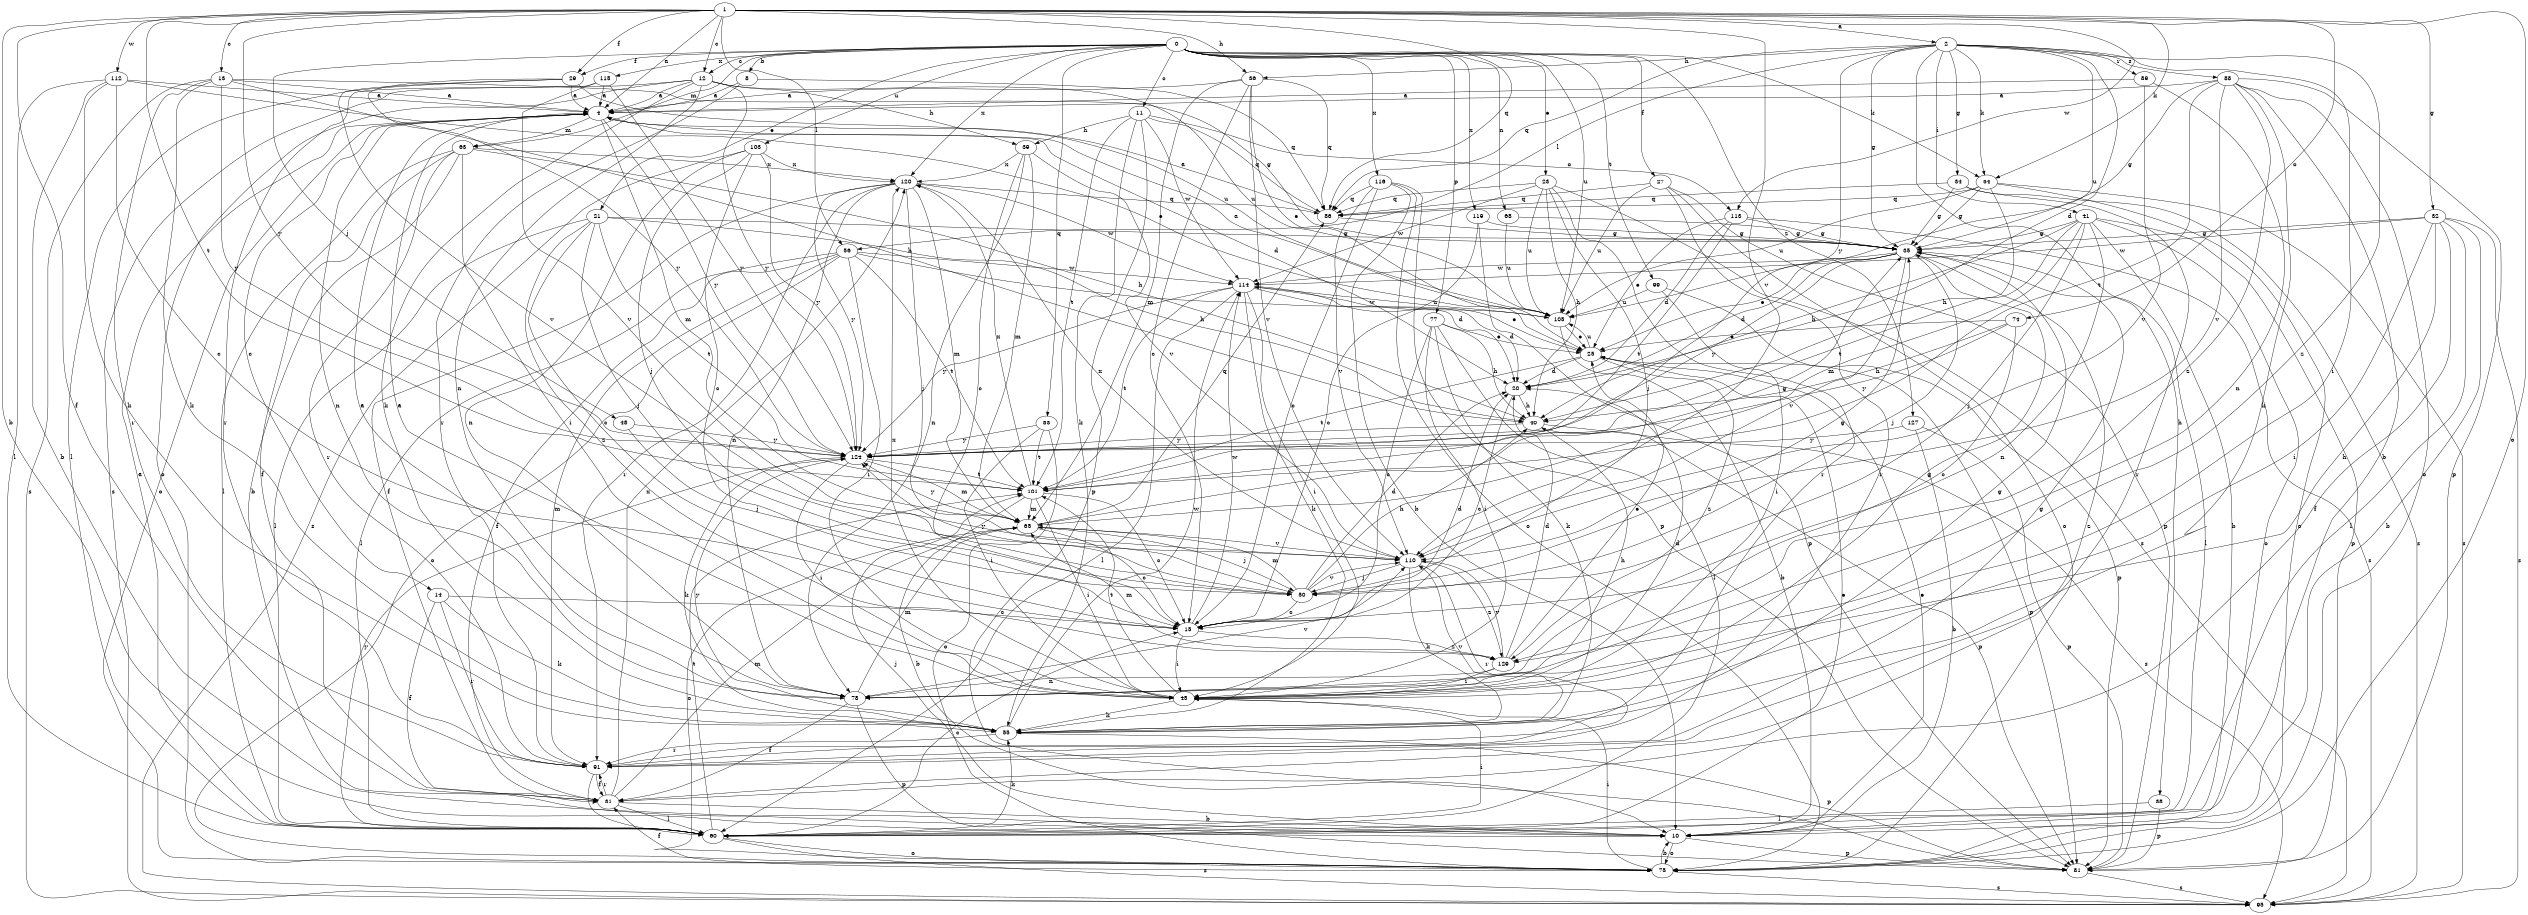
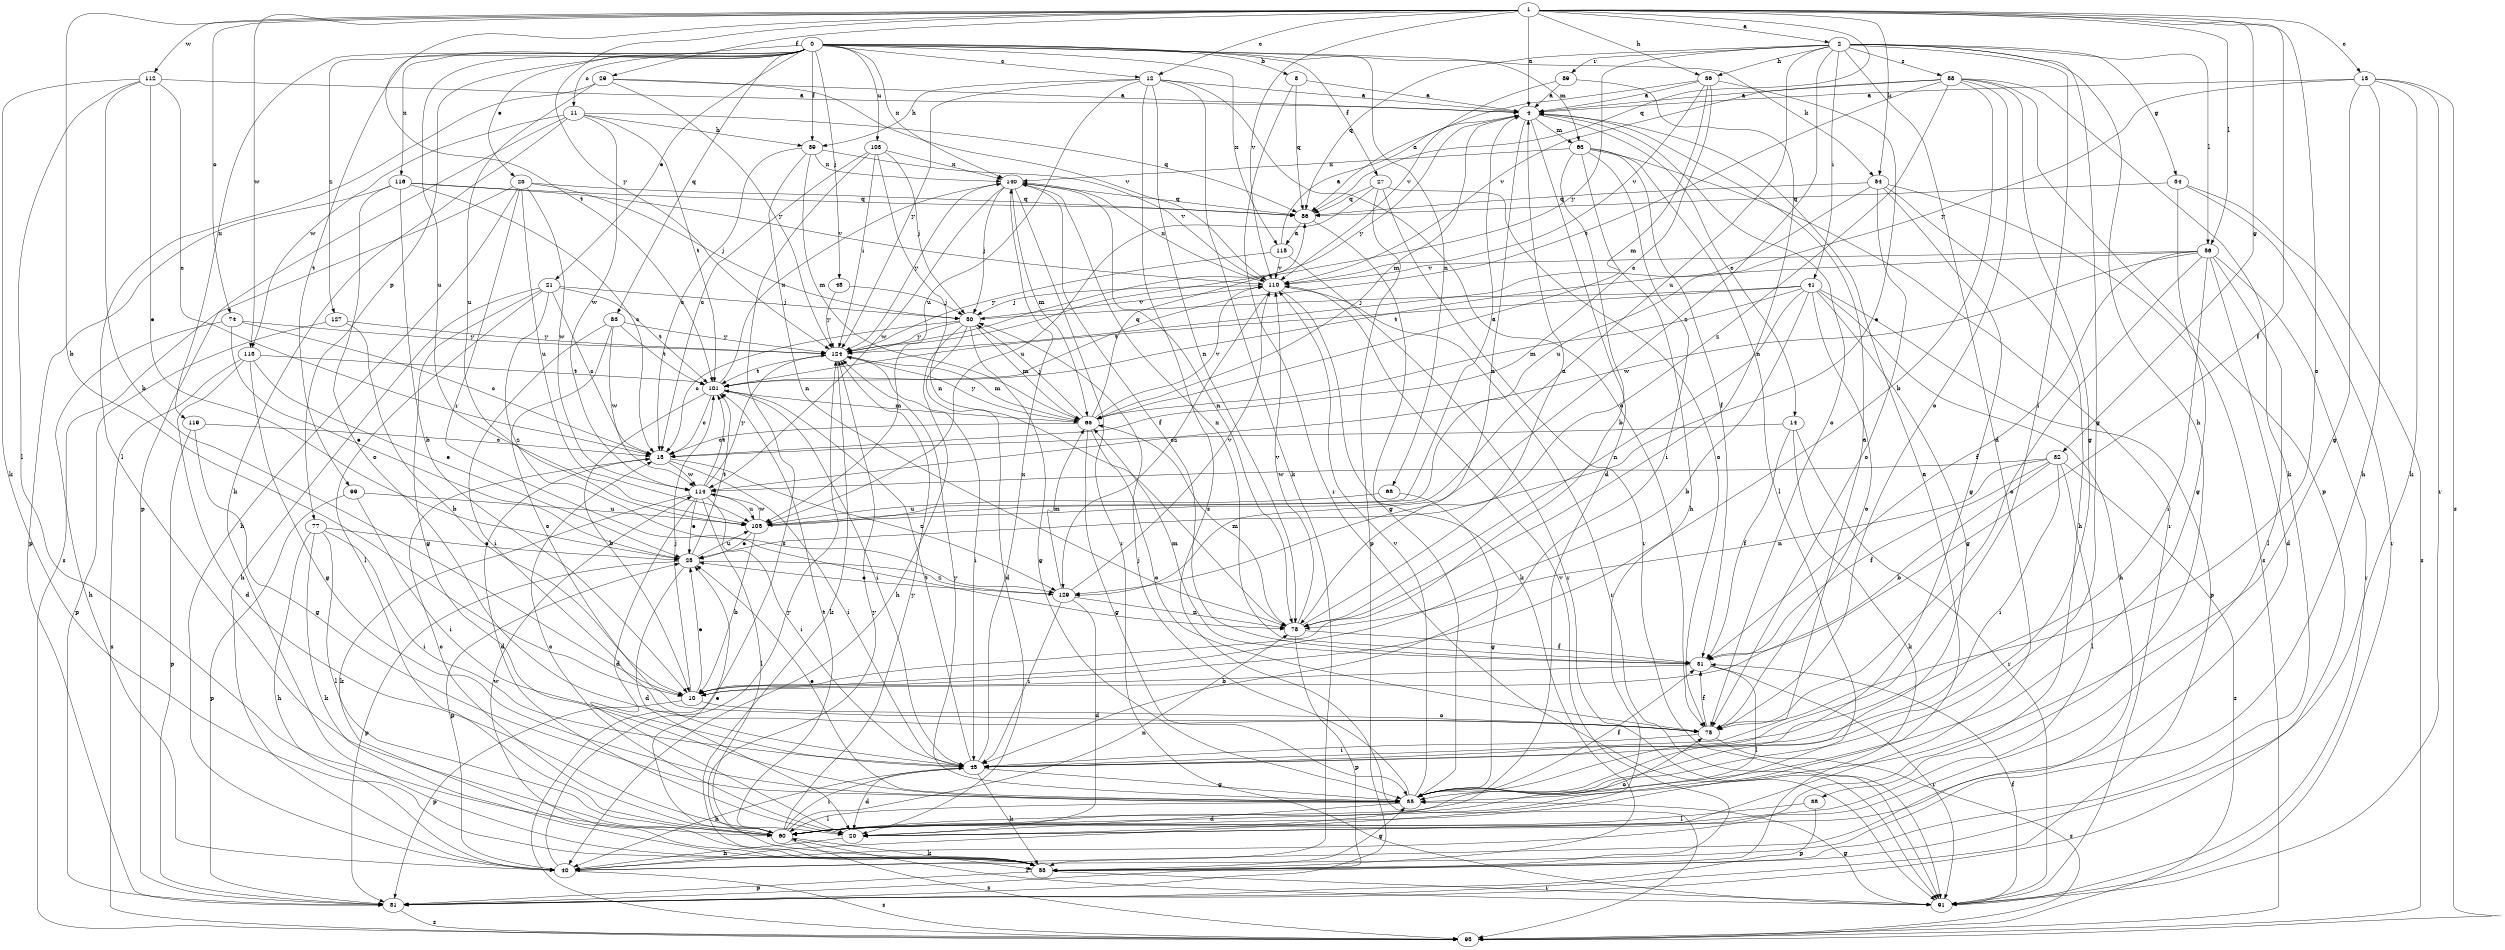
(874, 49) -> (812, 96)
(1980, 104) -> none
(898, 129) -> (1295, 232)
(1330, 148) -> (1415, 148)
(1569, 165) -> (313, 234)
(906, 182) -> (1012, 182)
(2160, 234) -> none
none -> (1765, 258)
(1577, 263) -> (613, 416)
(818, 303) -> (863, 251)
(2345, 458) -> (1780, 544)
(557, 509) -> (2366, 578)
(2089, 526) -> (1619, 733)
(1377, 538) -> none
(1869, 574) -> (448, 678)
(1510, 740) -> (642, 532)
none -> (1022, 775)
(1662, 854) -> none
